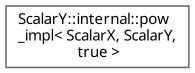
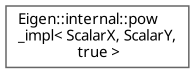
(97, 37) -> (97, 37)
